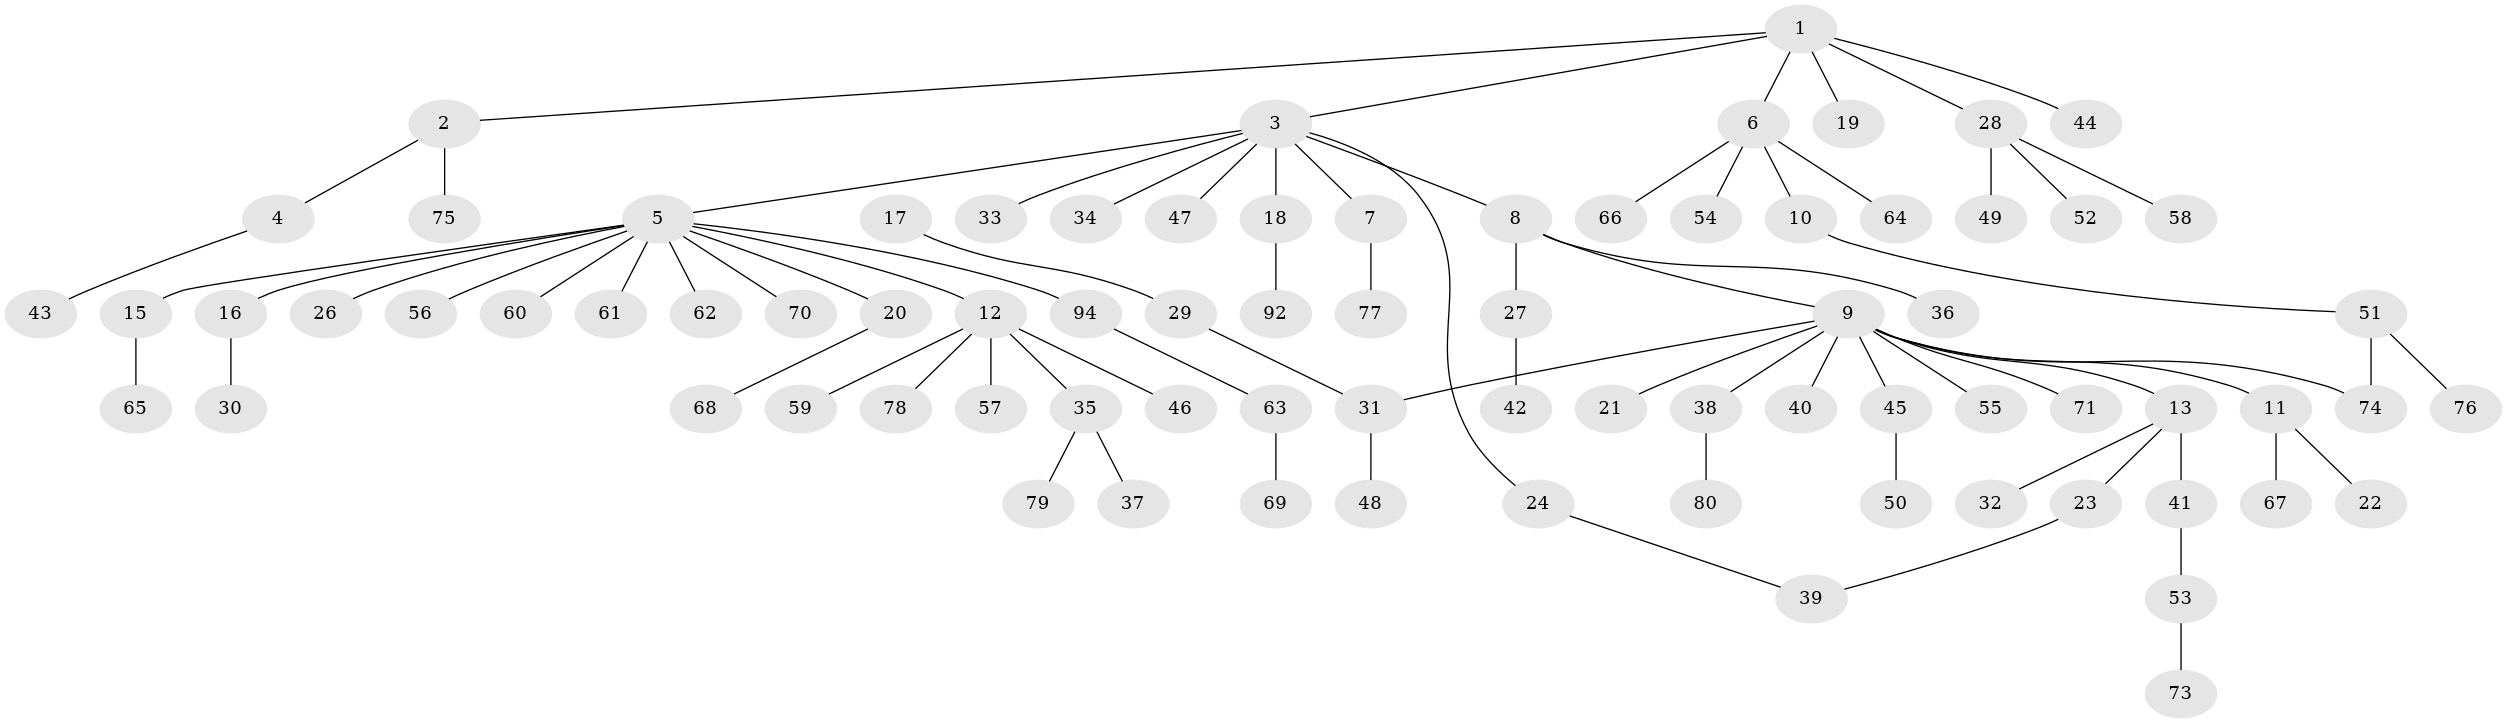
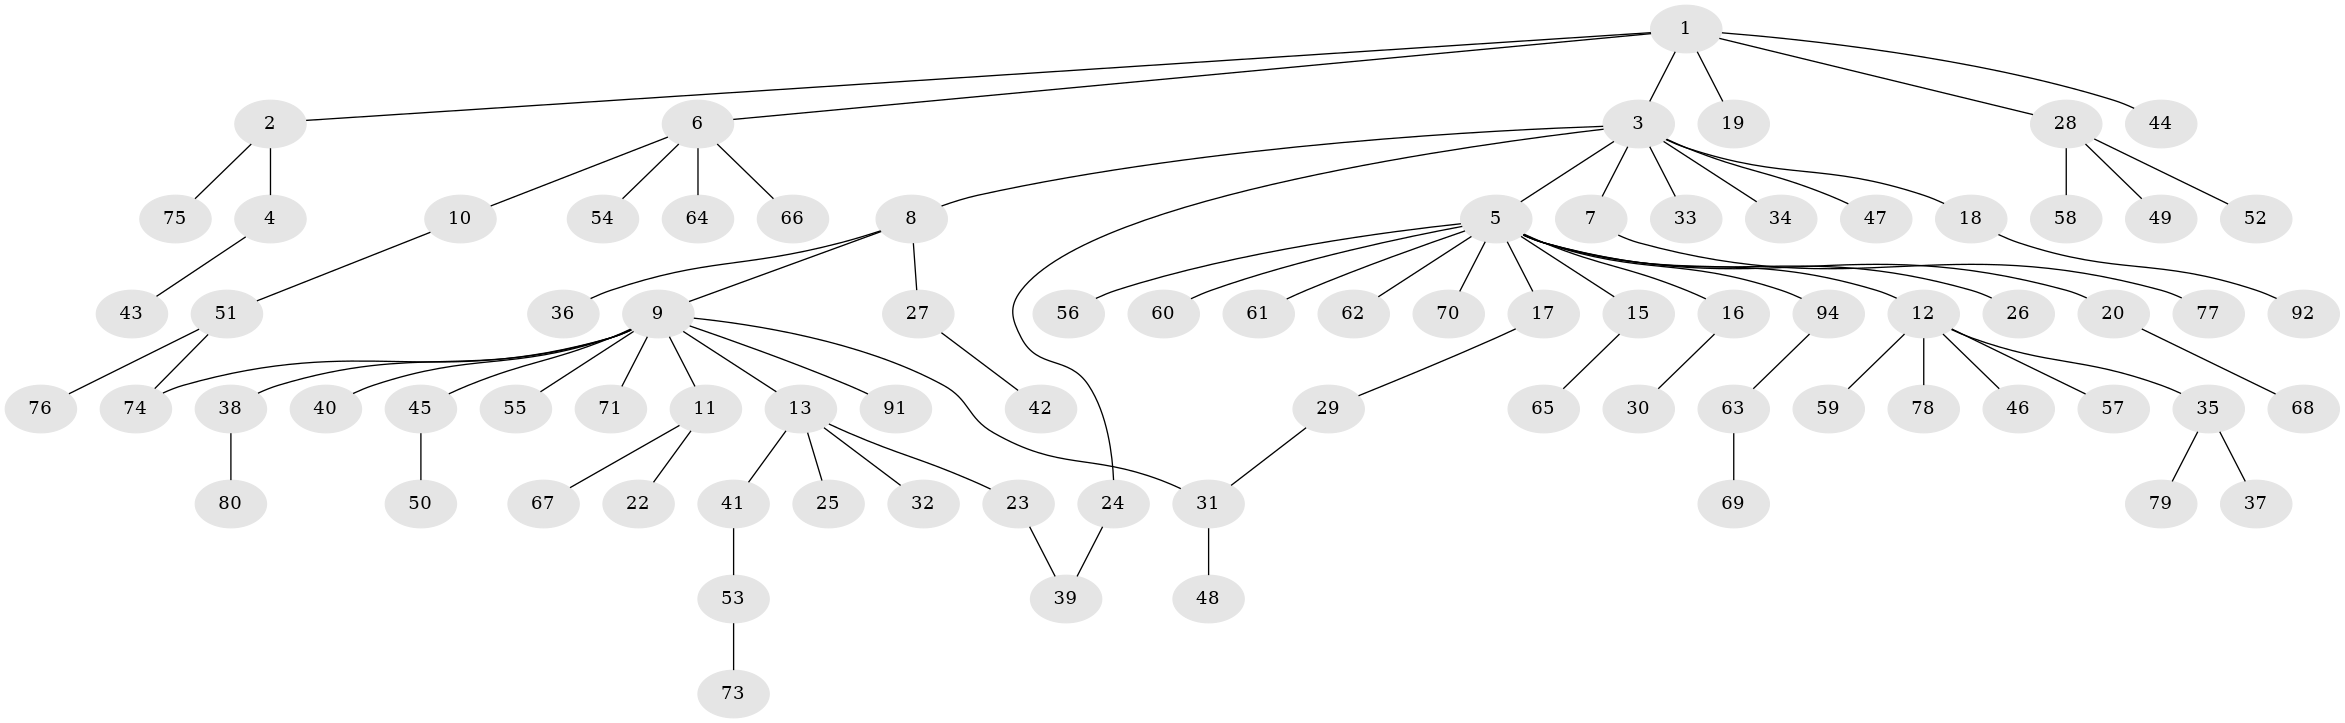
none -> (1520, 267)
(1611, 409) -> (896, 409)
none -> (829, 504)
